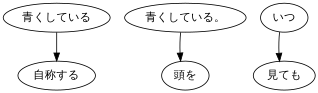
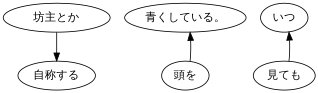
(57, 18) -> (57, 18)
(180, 43) -> (191, 51)
(279, 43) -> (290, 51)
